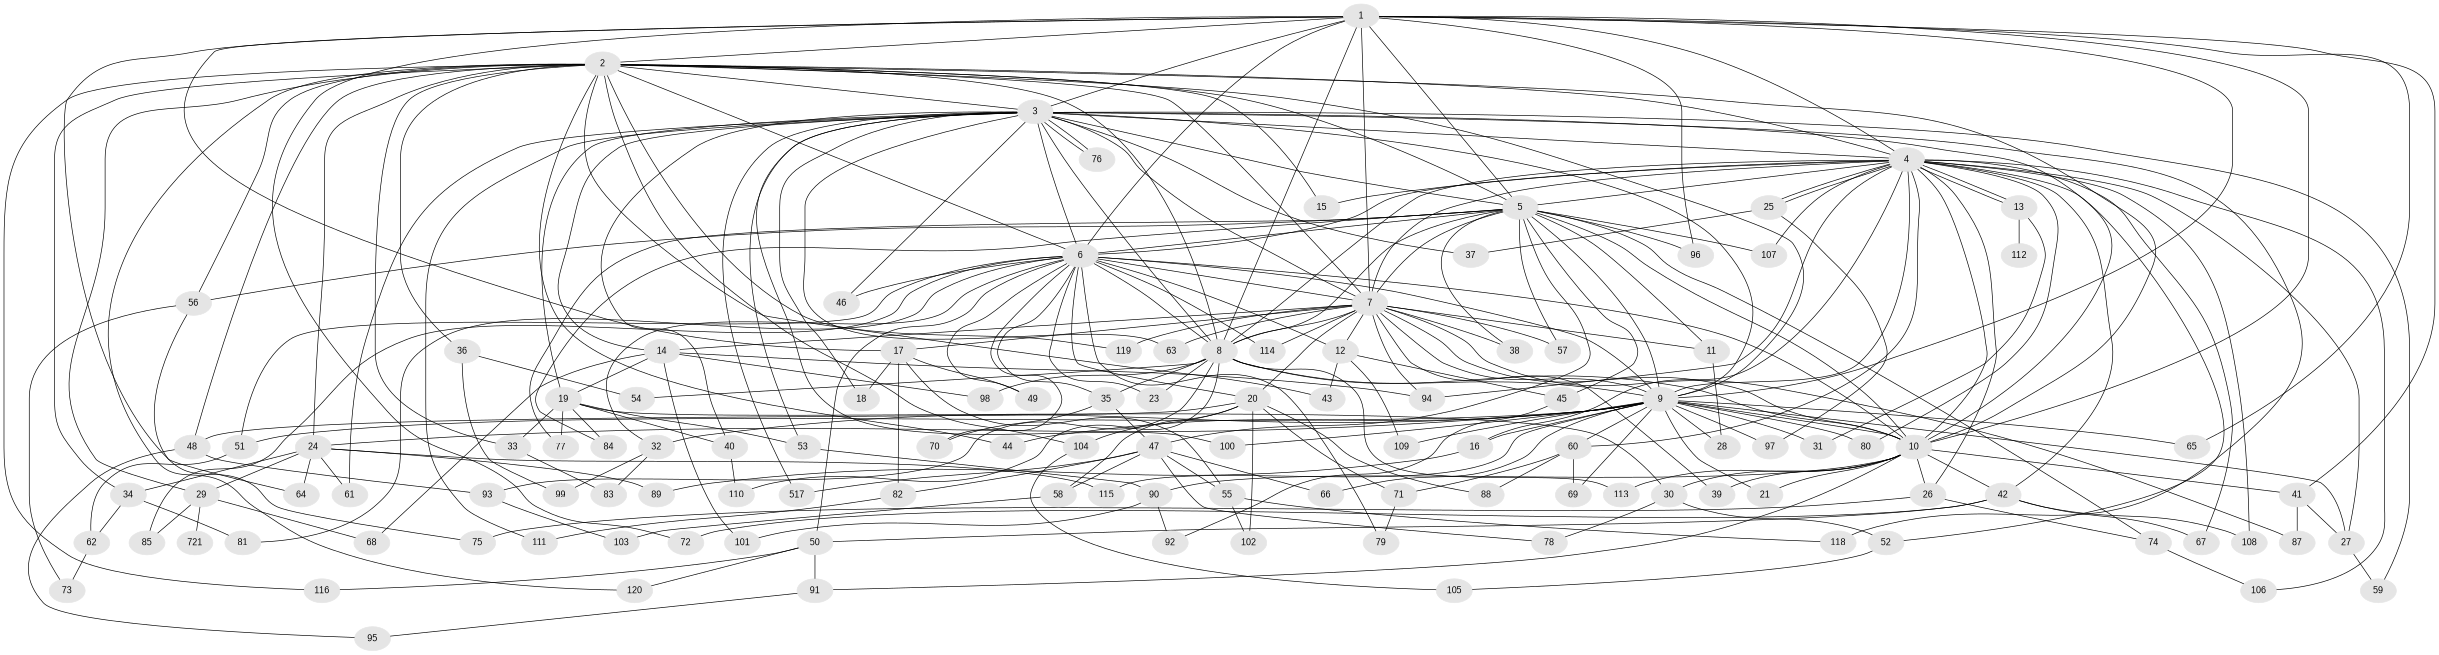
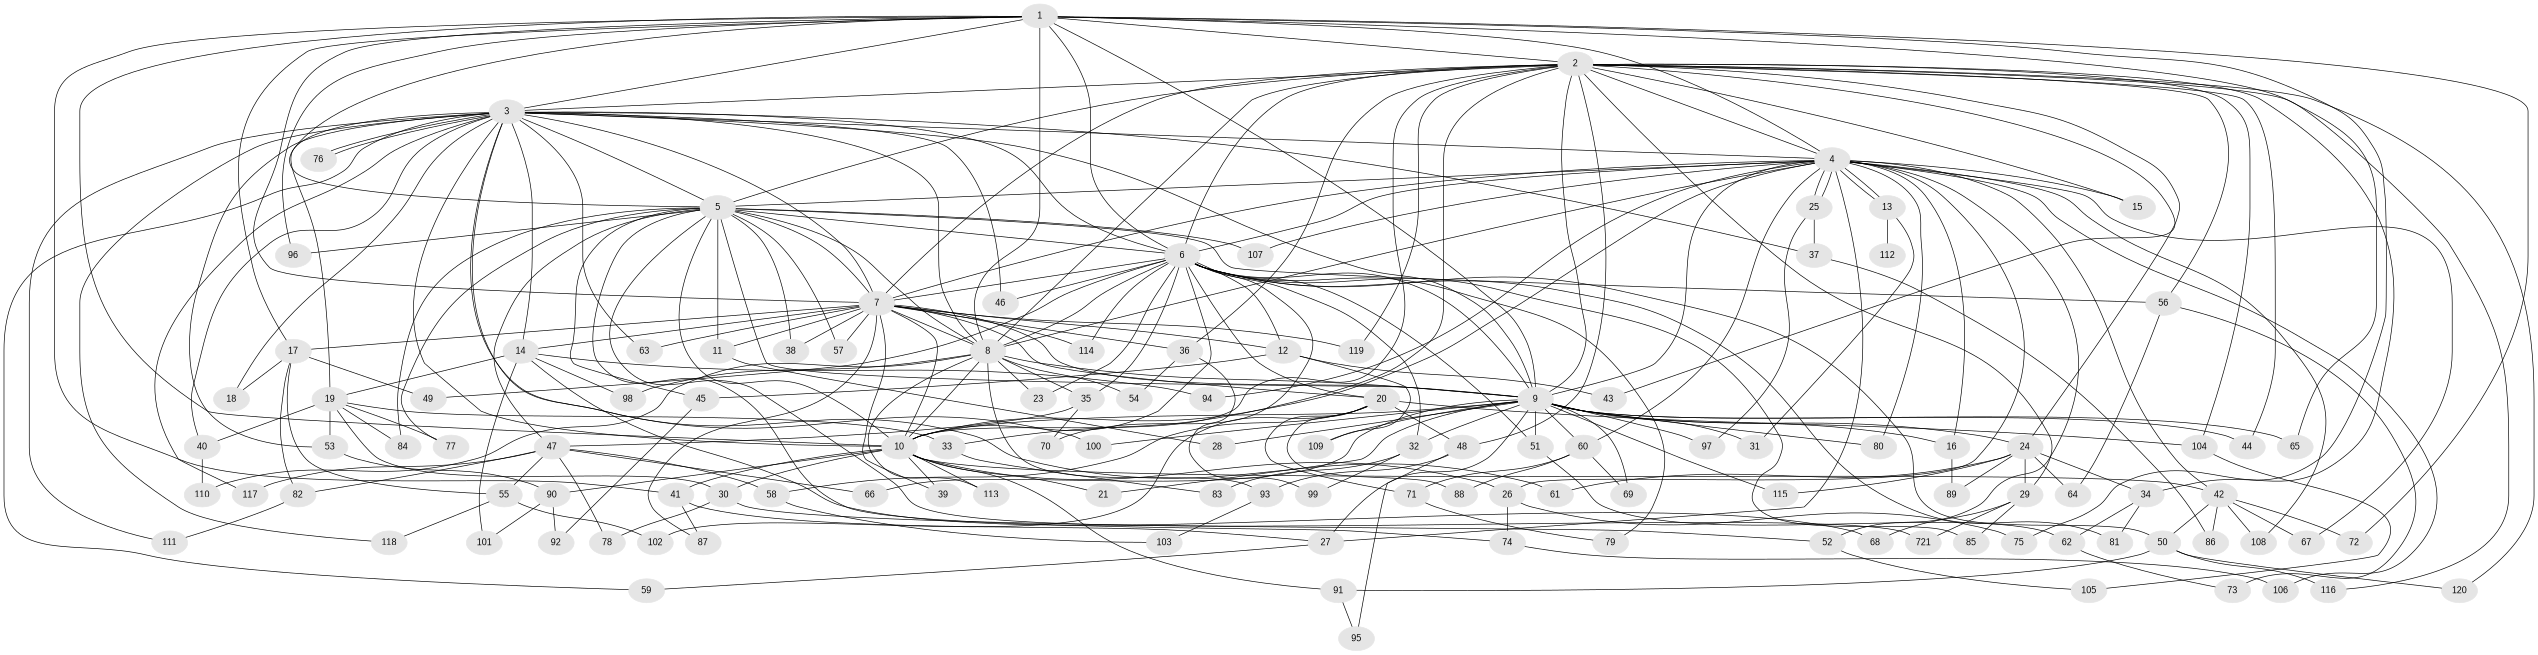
(1389, 356) -> (1031, 327)
(797, 495) -> (250, 495)
none -> (958, 514)
none -> (2211, 543)
